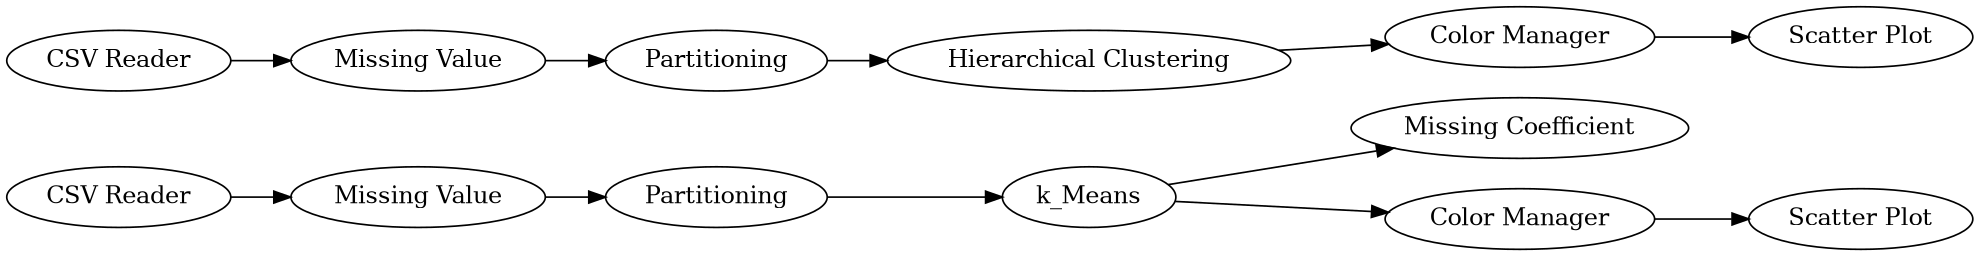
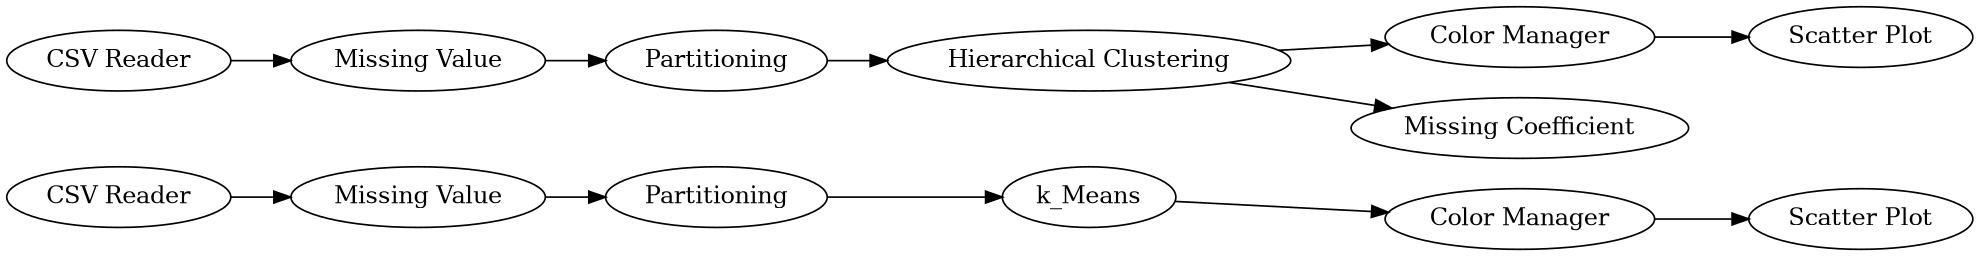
(1272, 168) -> (1302, 94)
